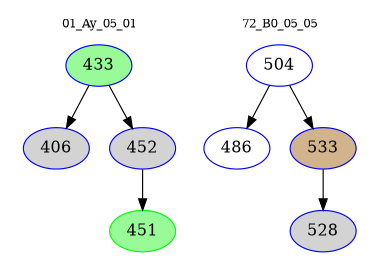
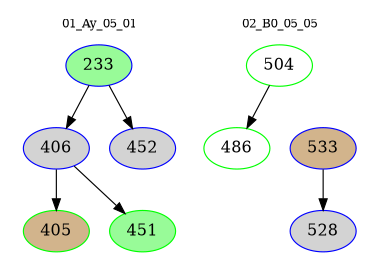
(280, 25) -> (280, 25)
(99, 66) -> (99, 66)
(279, 66) -> (279, 66)
(299, 102) -> none
(237, 148) -> (237, 148)
(143, 184) -> (95, 186)
none -> (56, 231)
